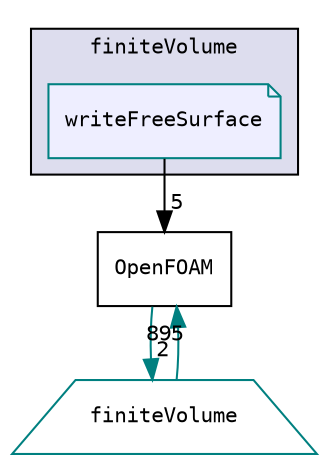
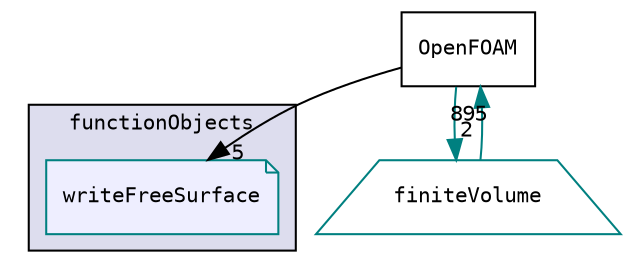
(165, 48) -> (162, 124)
(165, 188) -> (309, 100)
